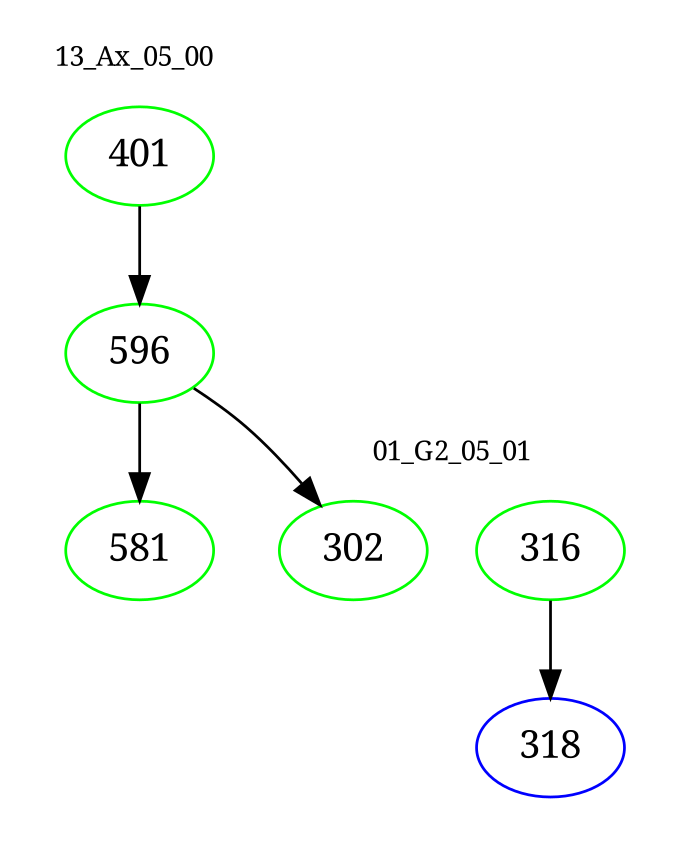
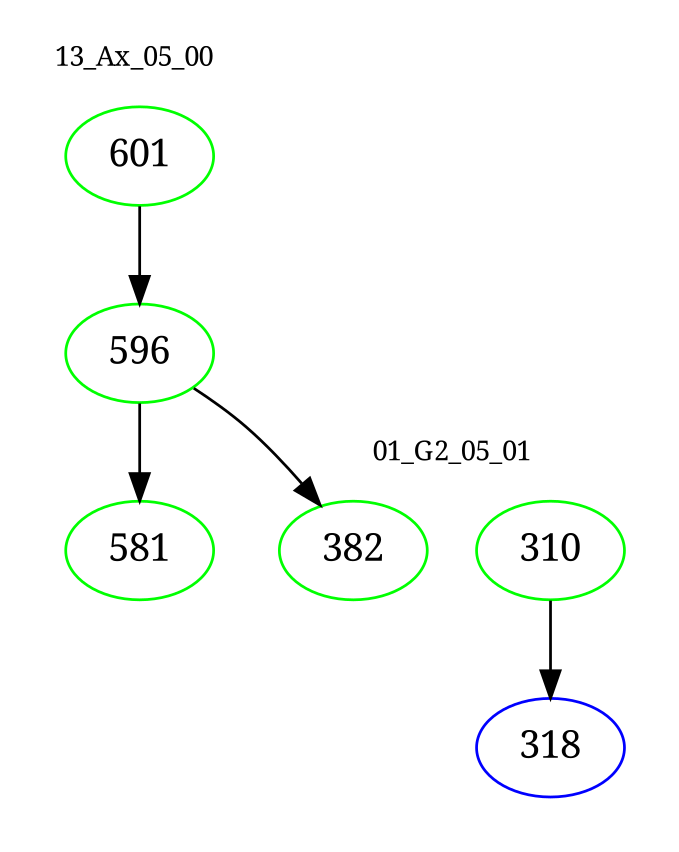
(140, 156) -> (140, 156)
(353, 551) -> (353, 551)
(551, 551) -> (551, 551)
